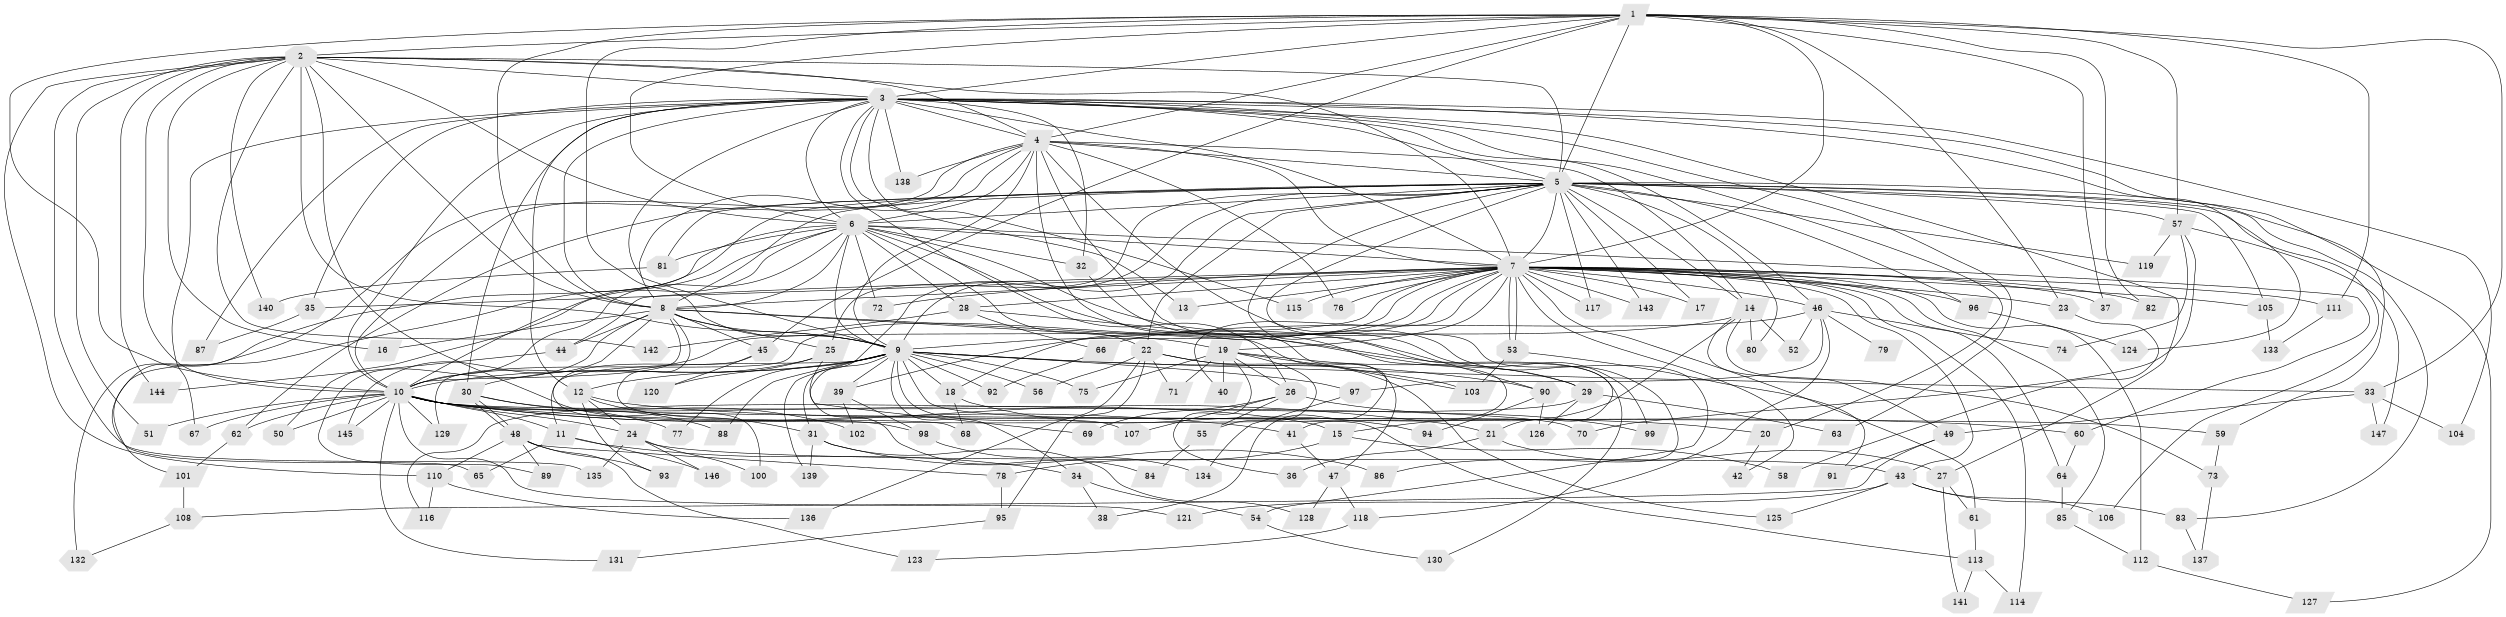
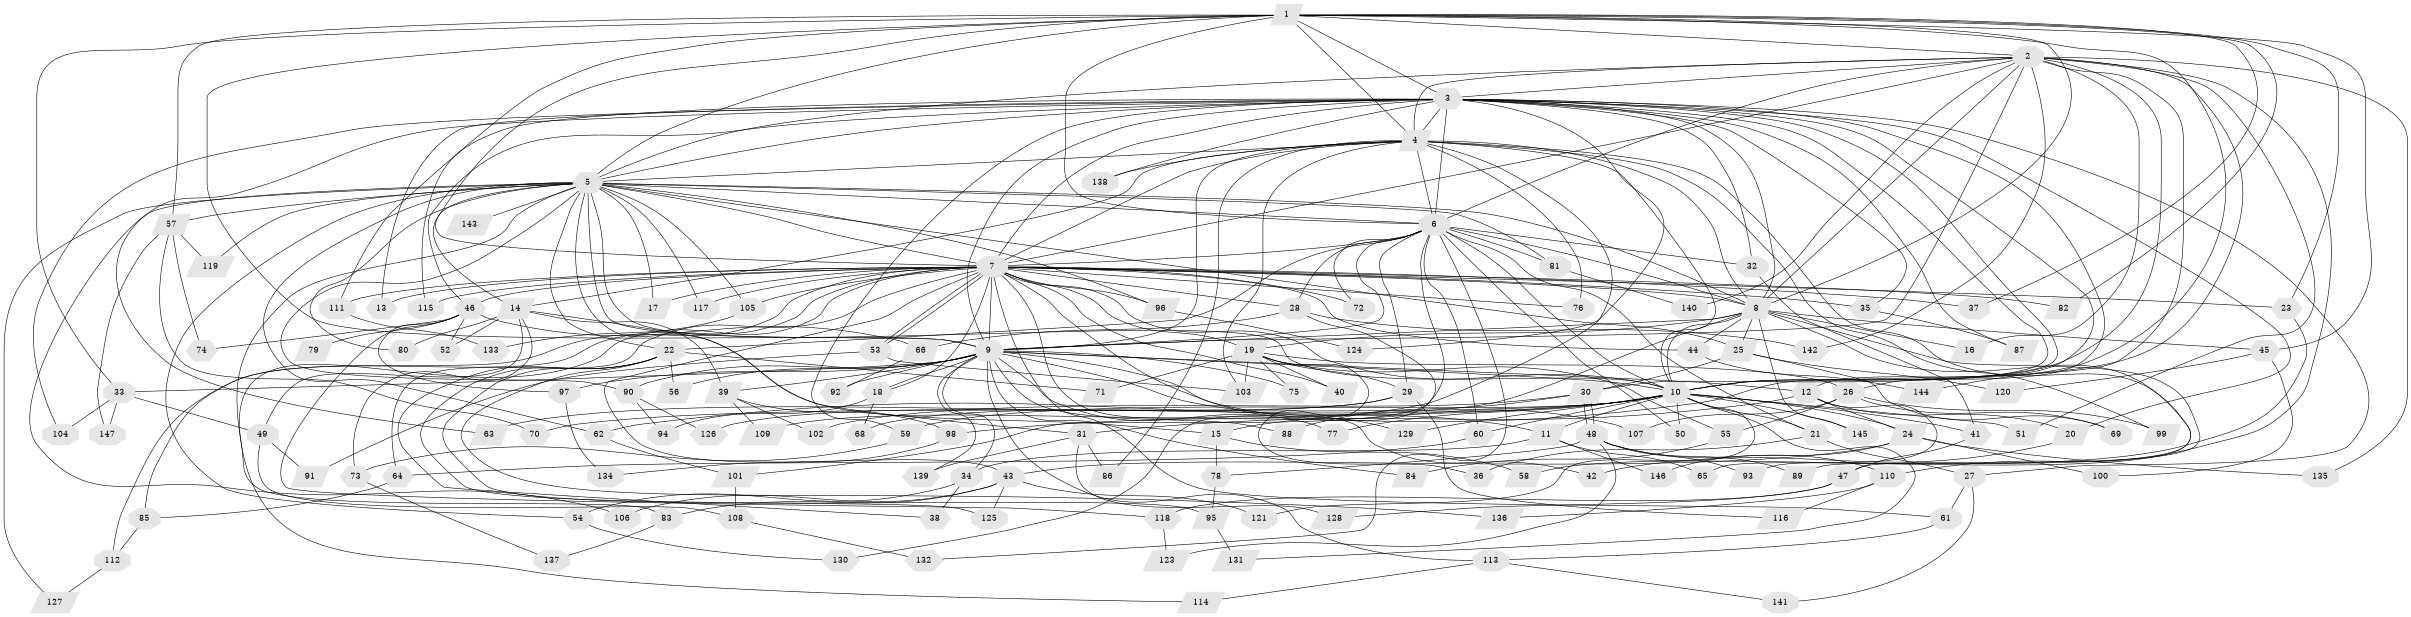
(1579, 287) -> none
(195, 435) -> none
none -> (763, 435)
